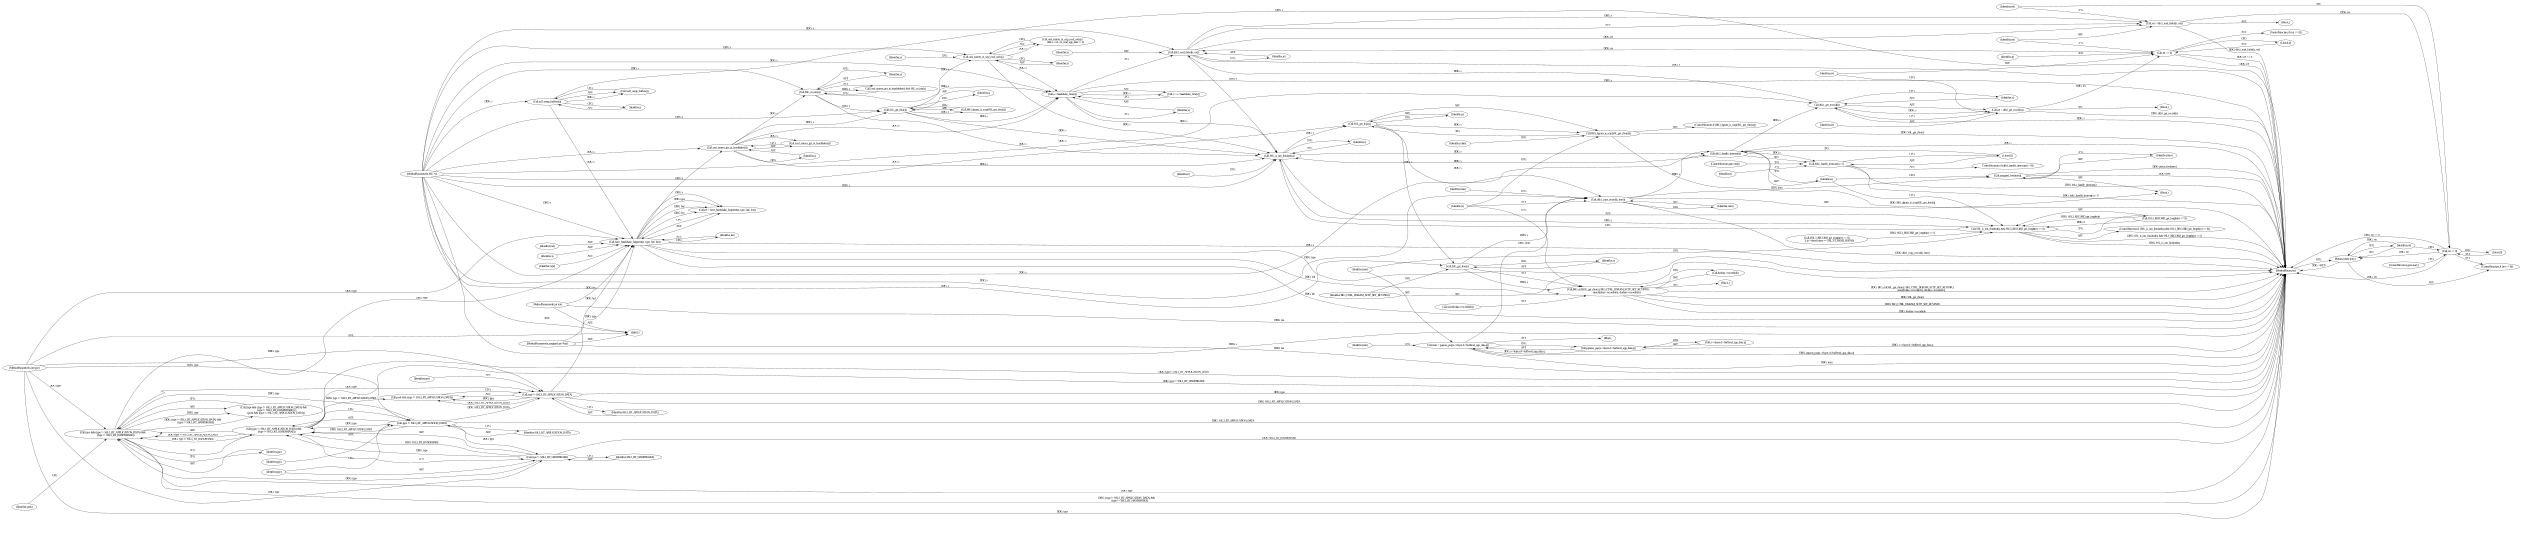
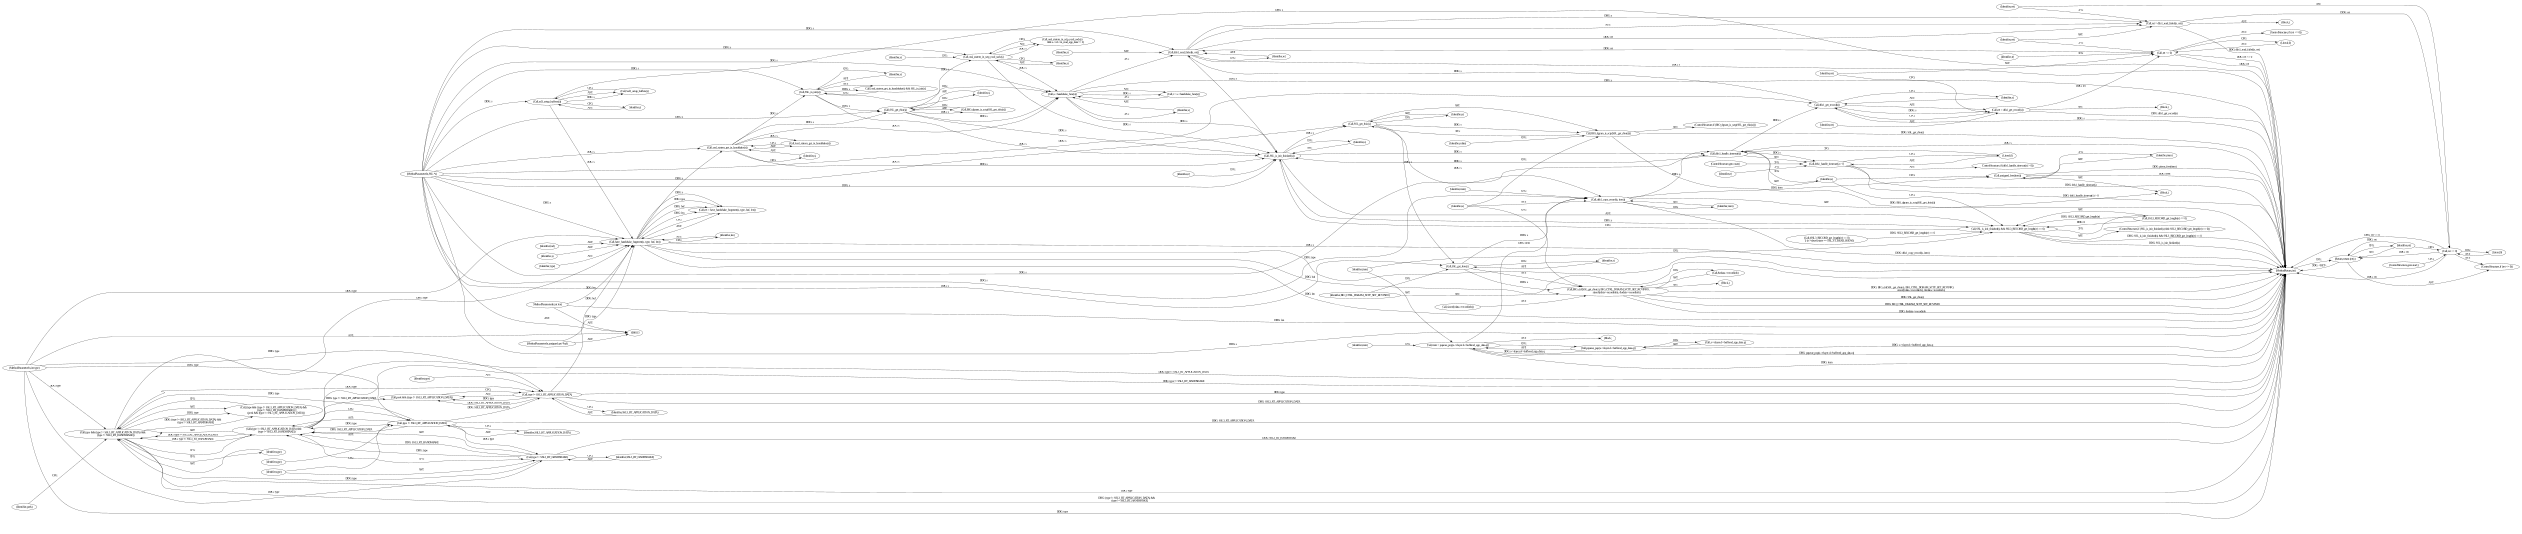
(945, 86) -> (945, 86)
(1464, 365) -> none
